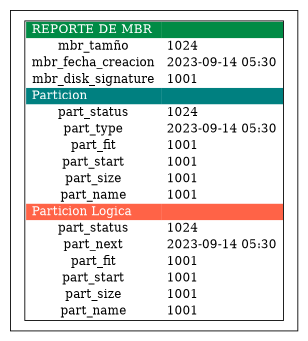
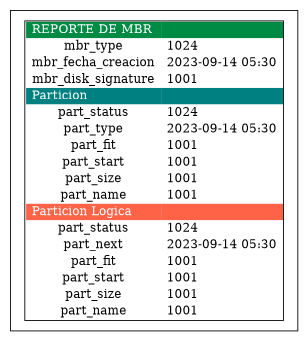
(94, 46) -> (94, 46)
